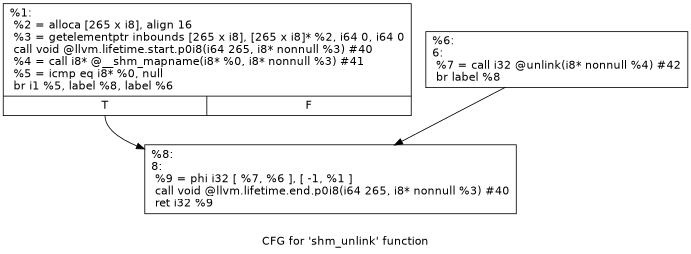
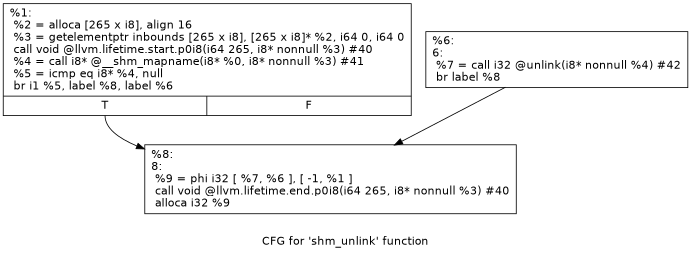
(87, 74) -> (87, 74)
(182, 203) -> (191, 203)
